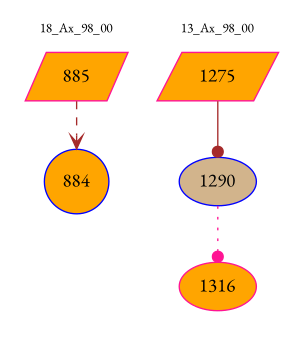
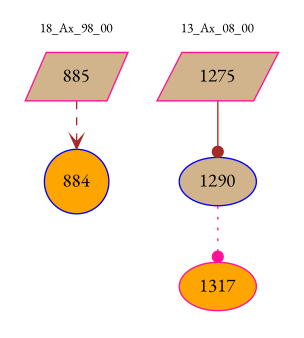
(218, 29) -> (218, 29)
(77, 77) -> (77, 77)
(218, 77) -> (218, 77)
(218, 287) -> (218, 287)
